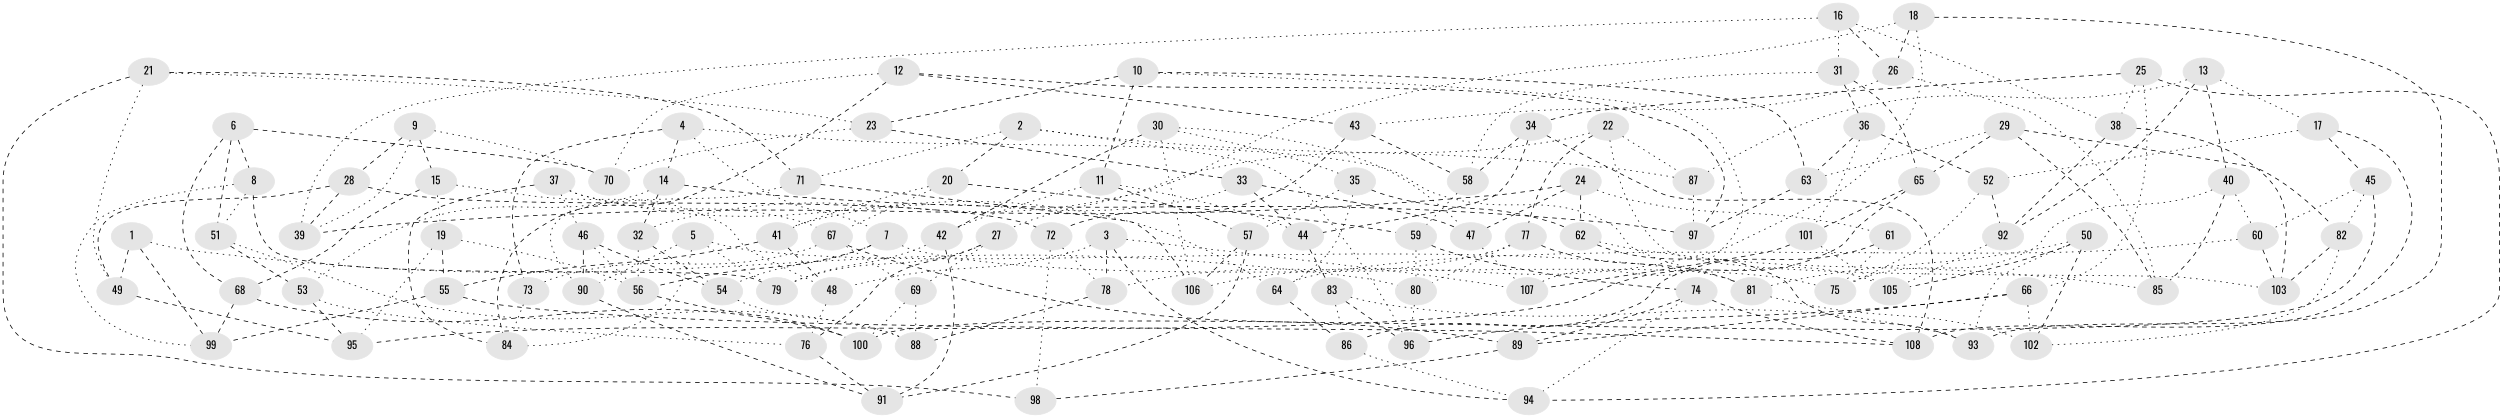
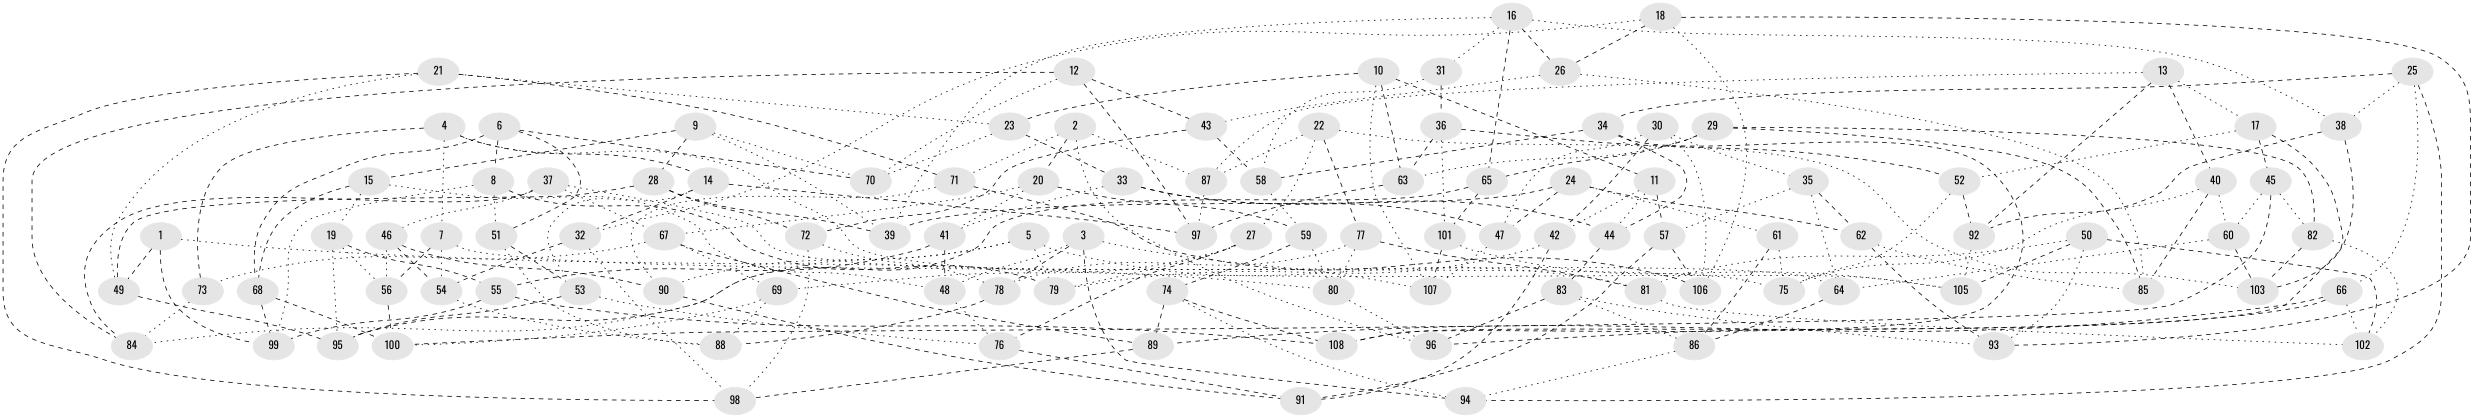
(1895, 117) -> (1499, 99)
(638, 264) -> (660, 329)
